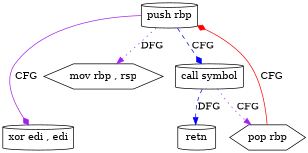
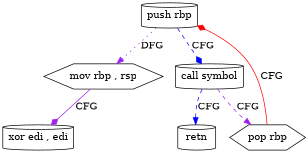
(46, 38) -> (74, 104)
(231, 106) -> (231, 106)
(209, 107) -> (209, 107)
